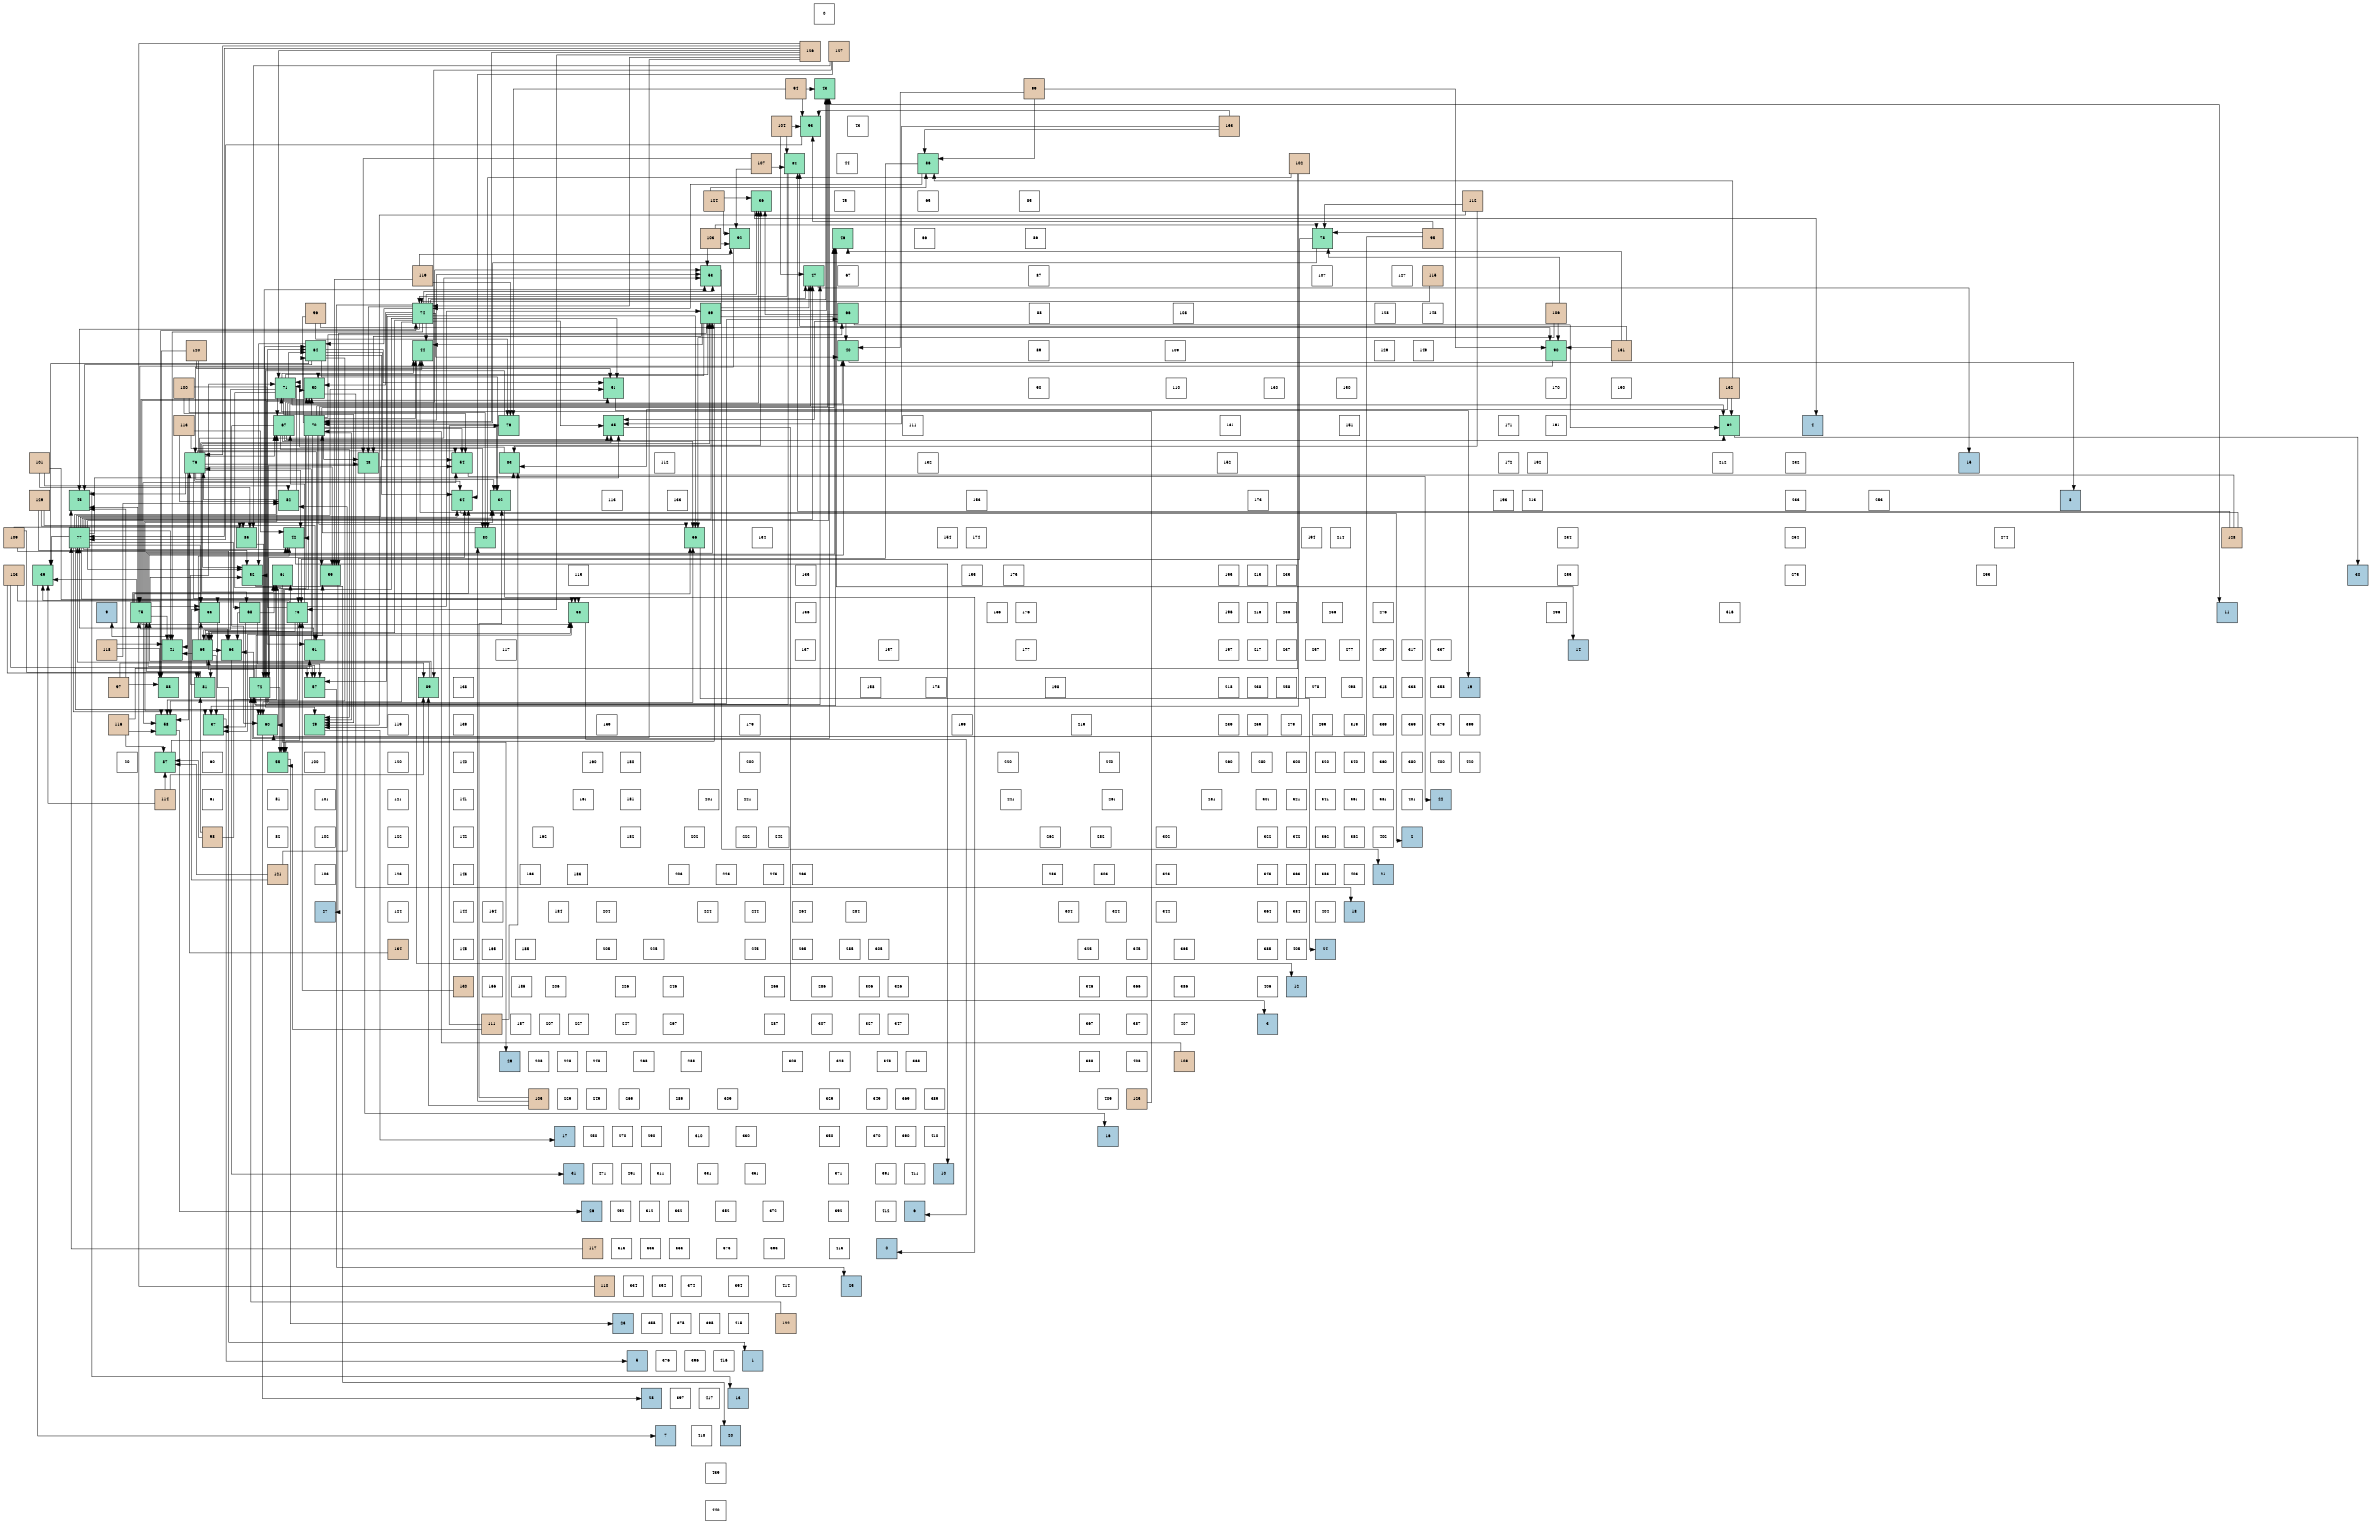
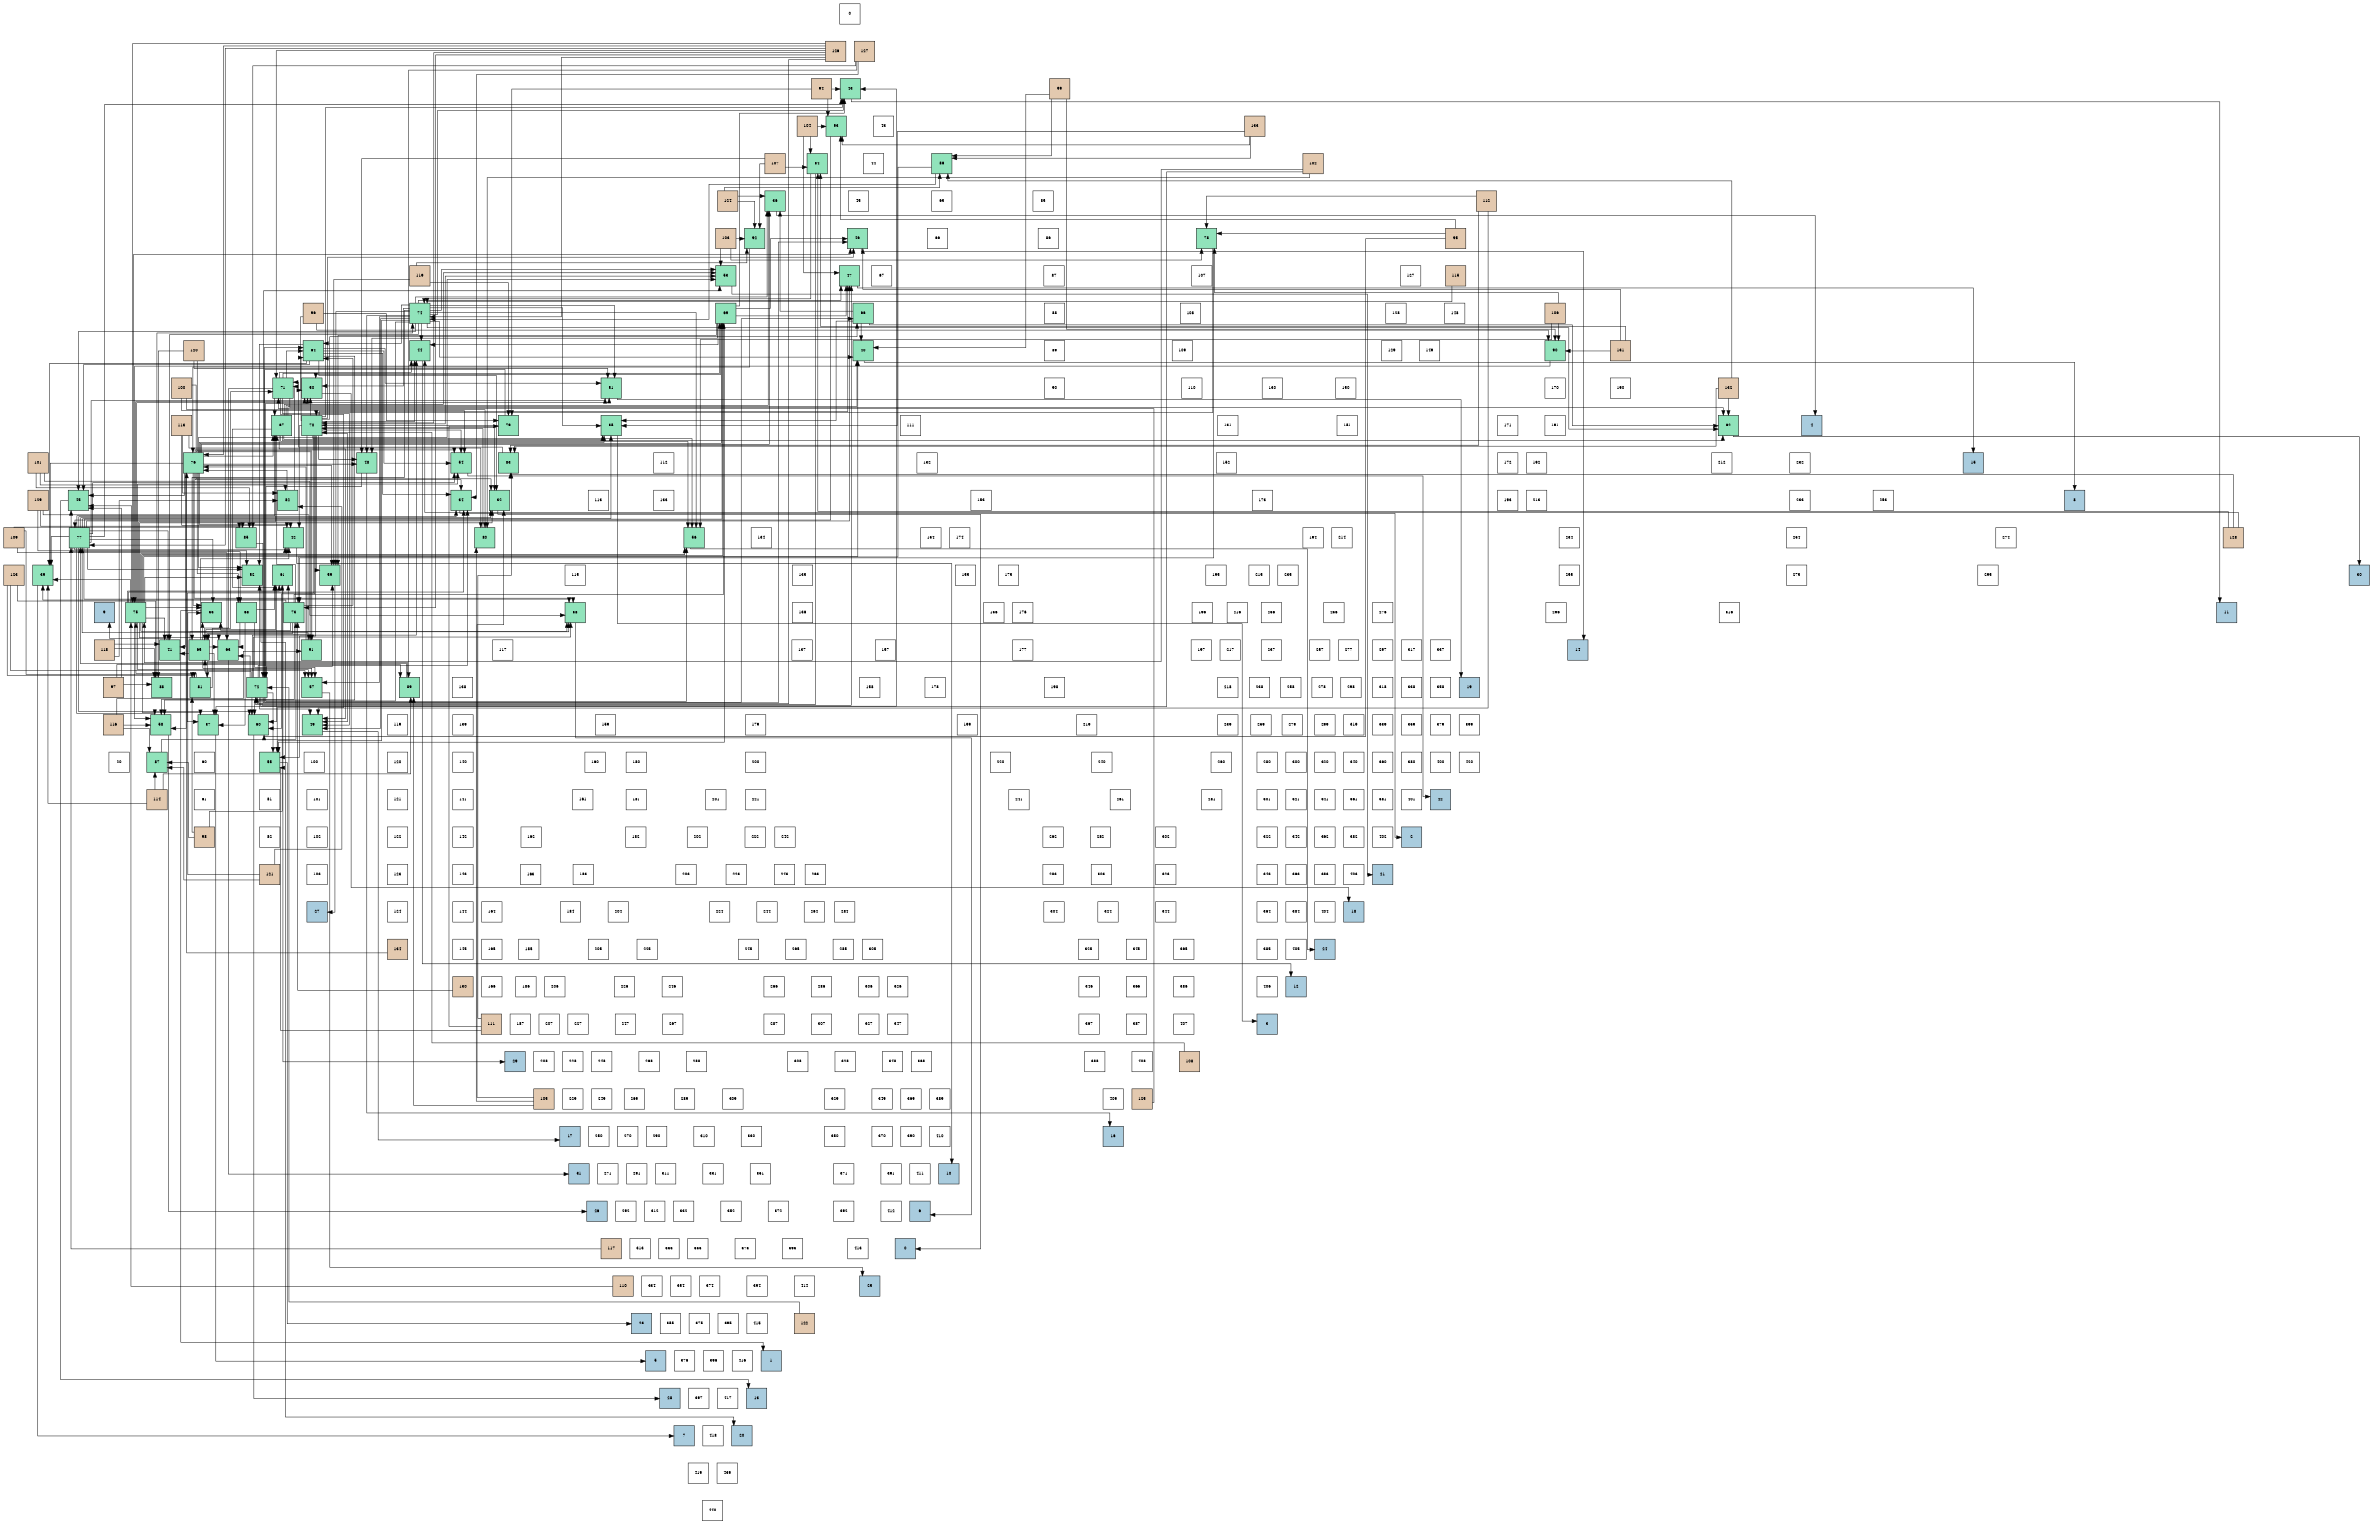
none -> (1119, 328)
none -> (68, 463)
none -> (698, 1473)
